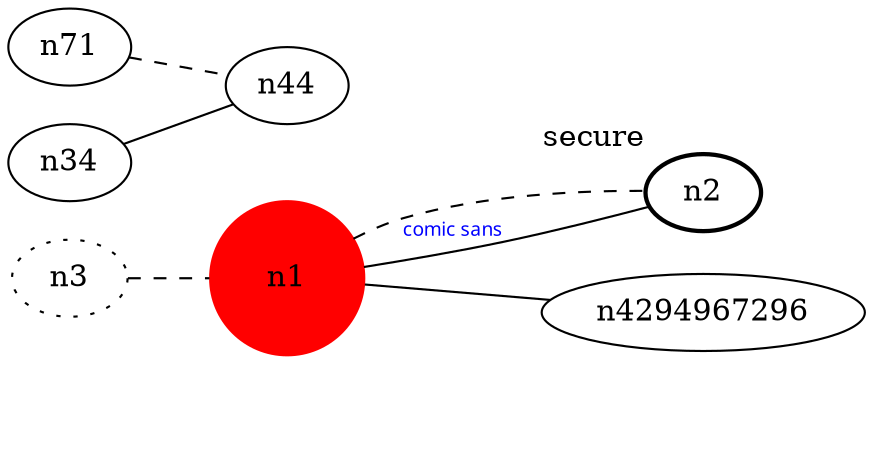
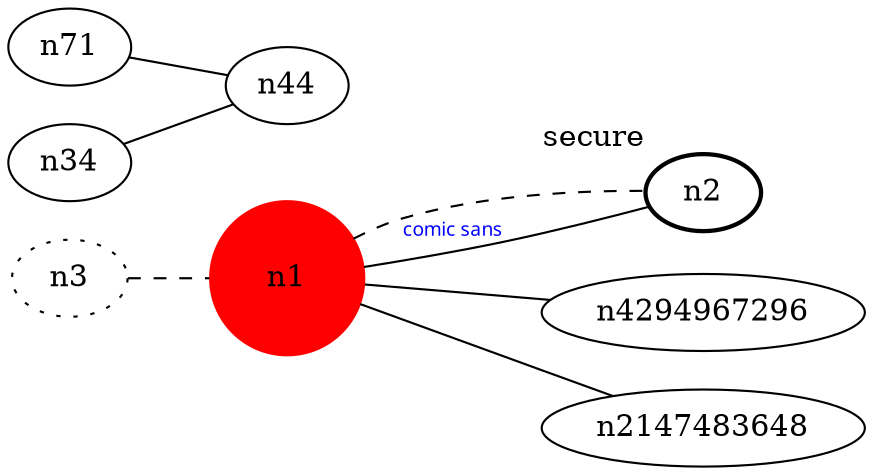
(178, 66) -> (178, 66)
none -> (703, 428)
